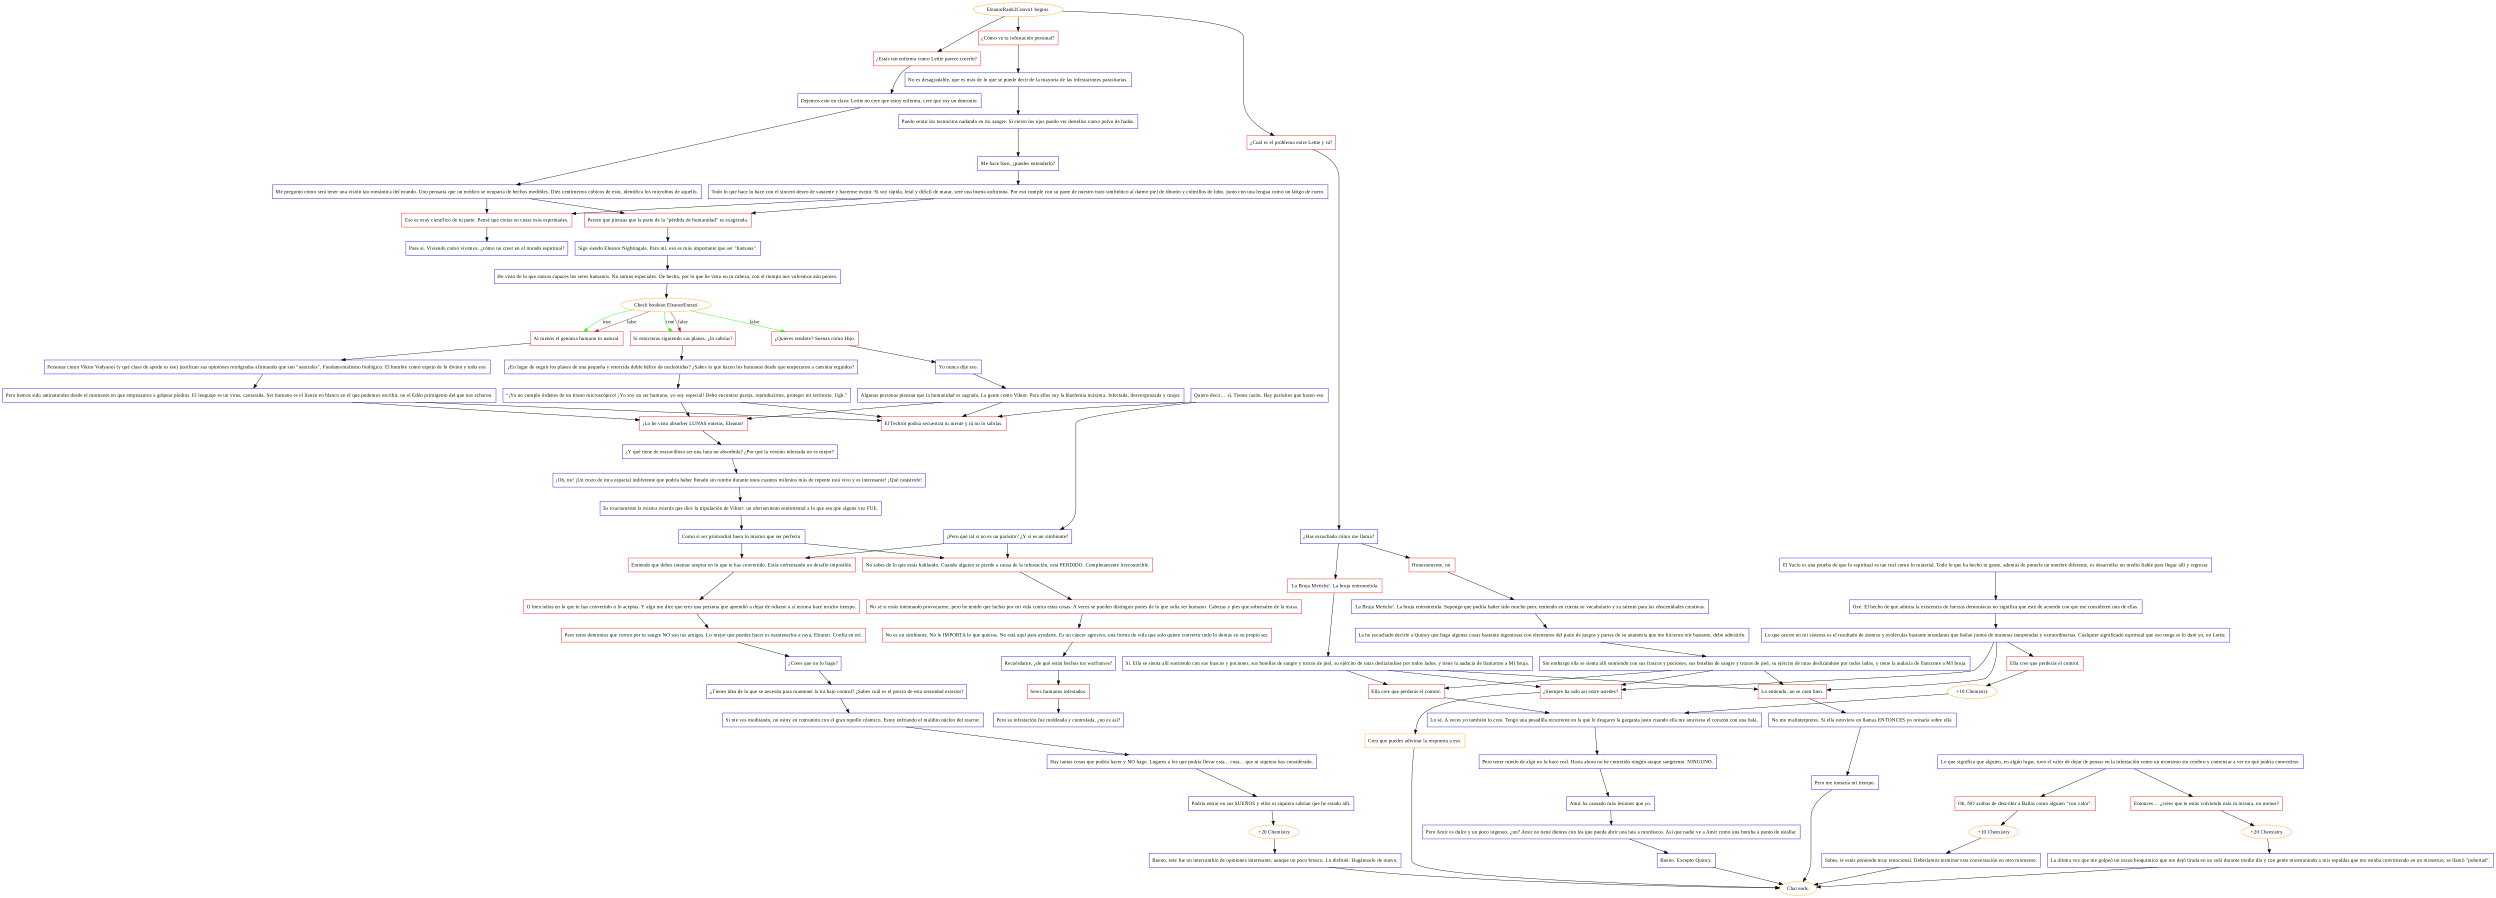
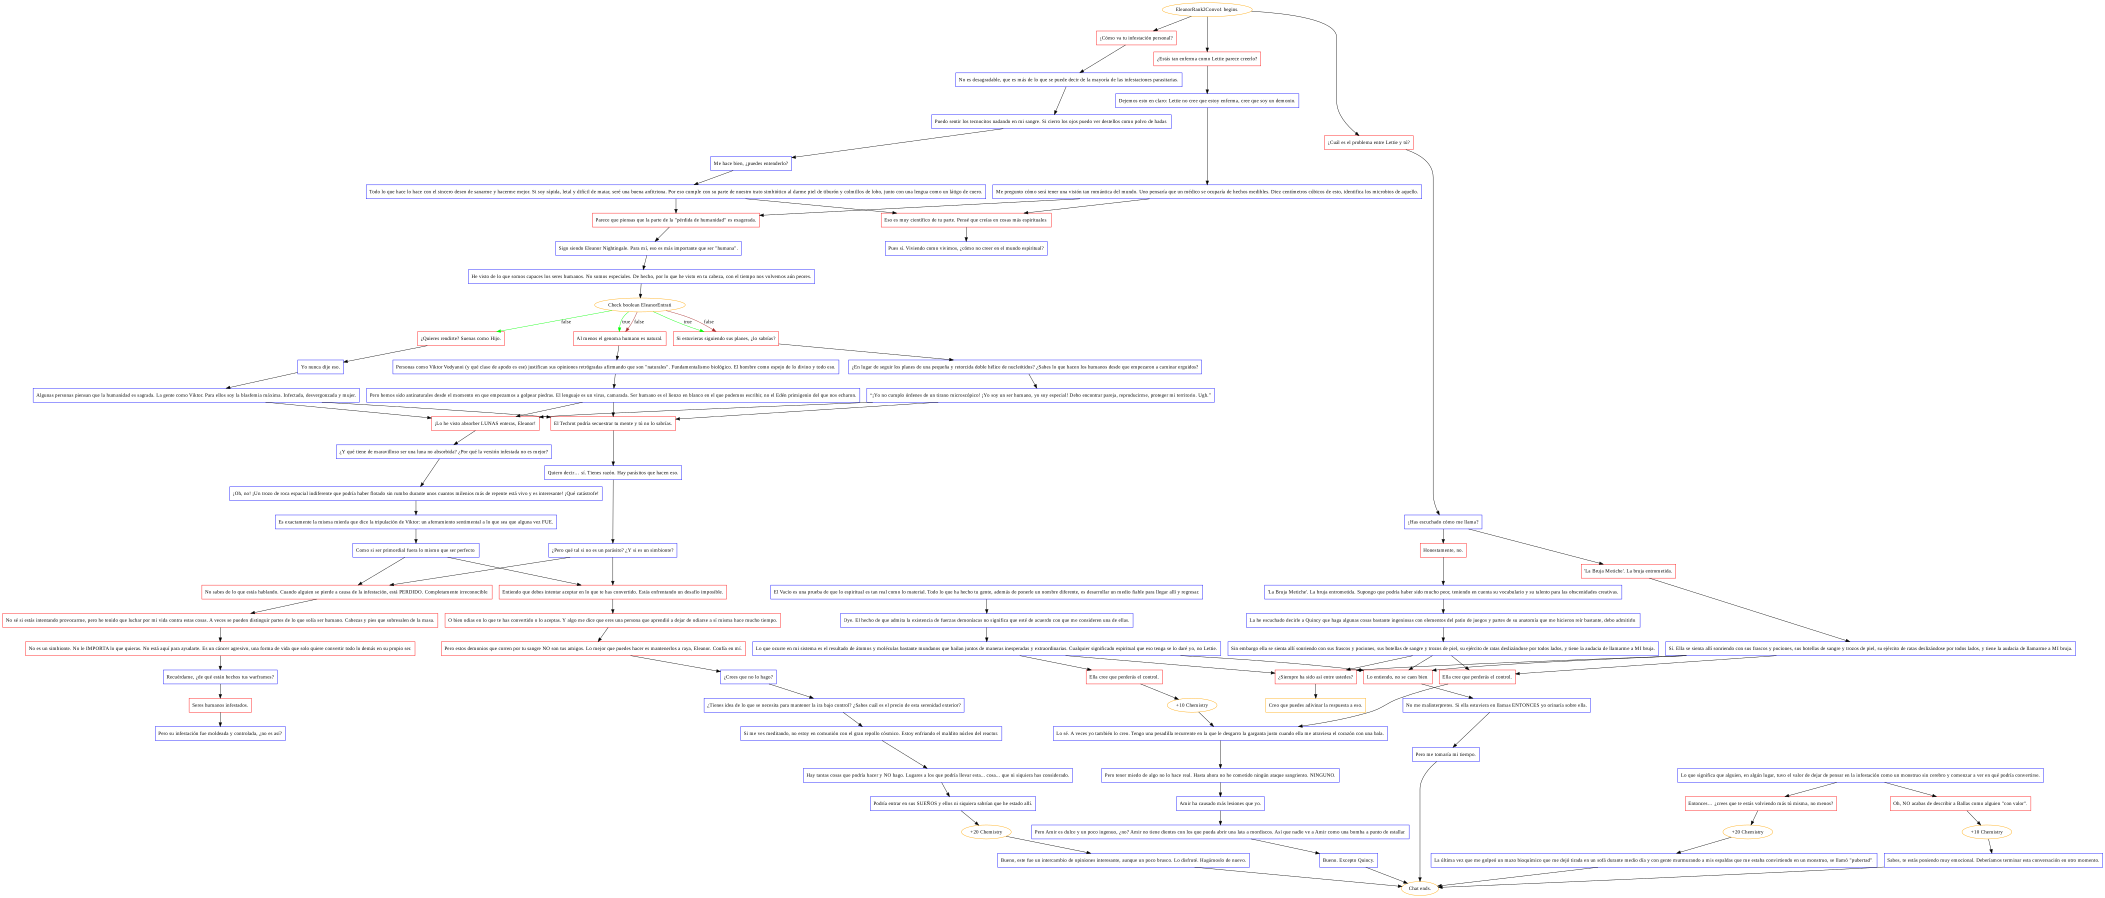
(1096, 407) -> (613, 446)
(1536, 879) -> none
